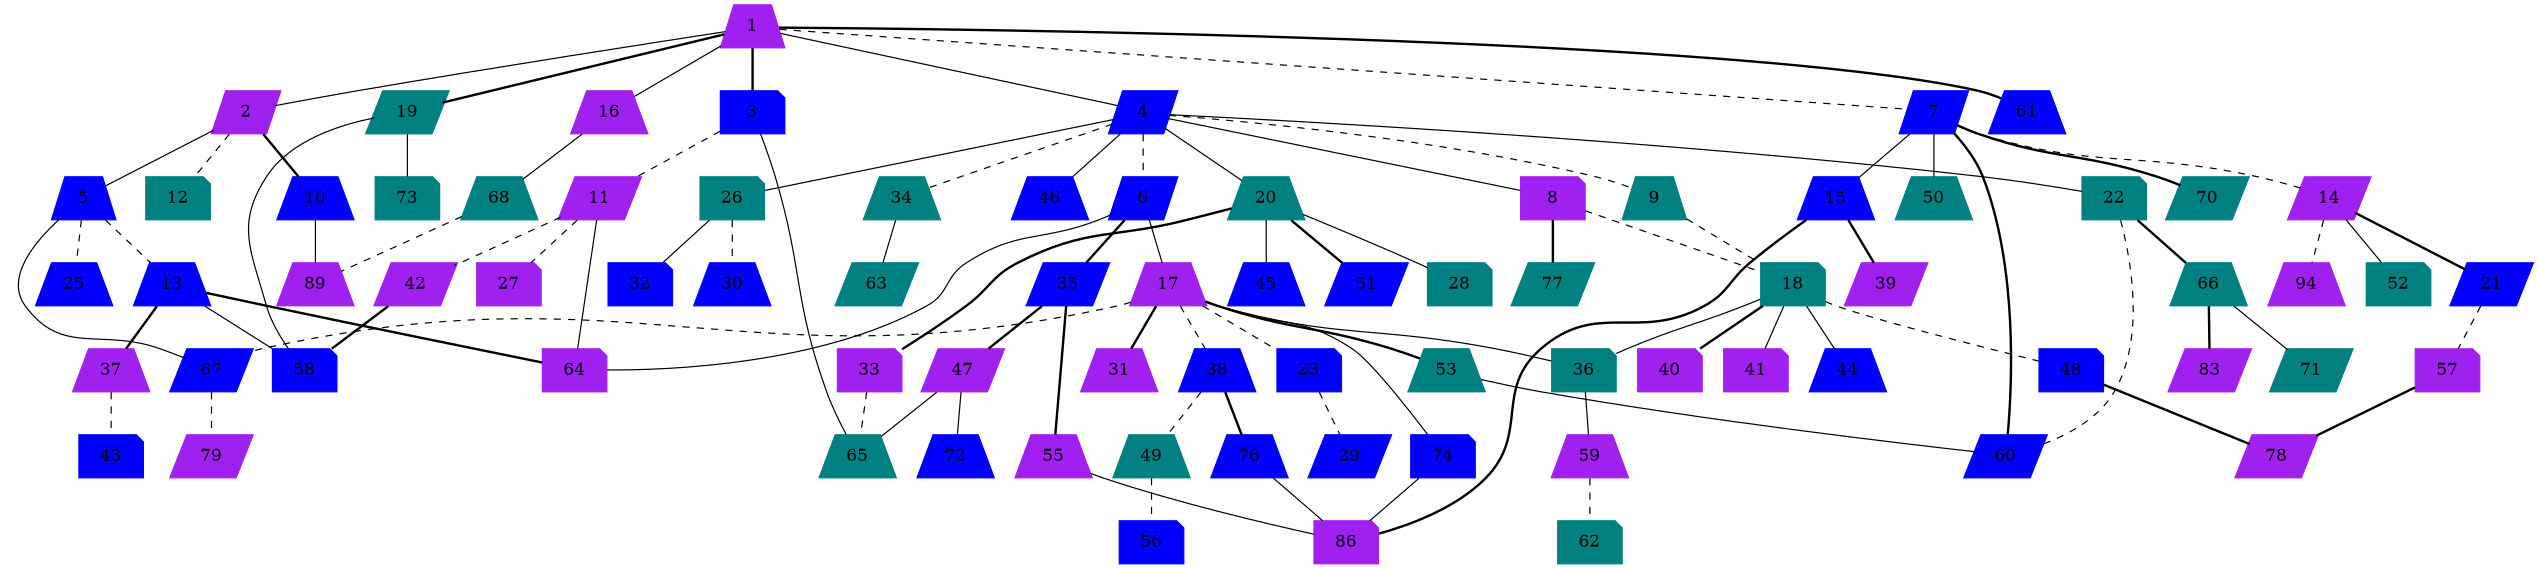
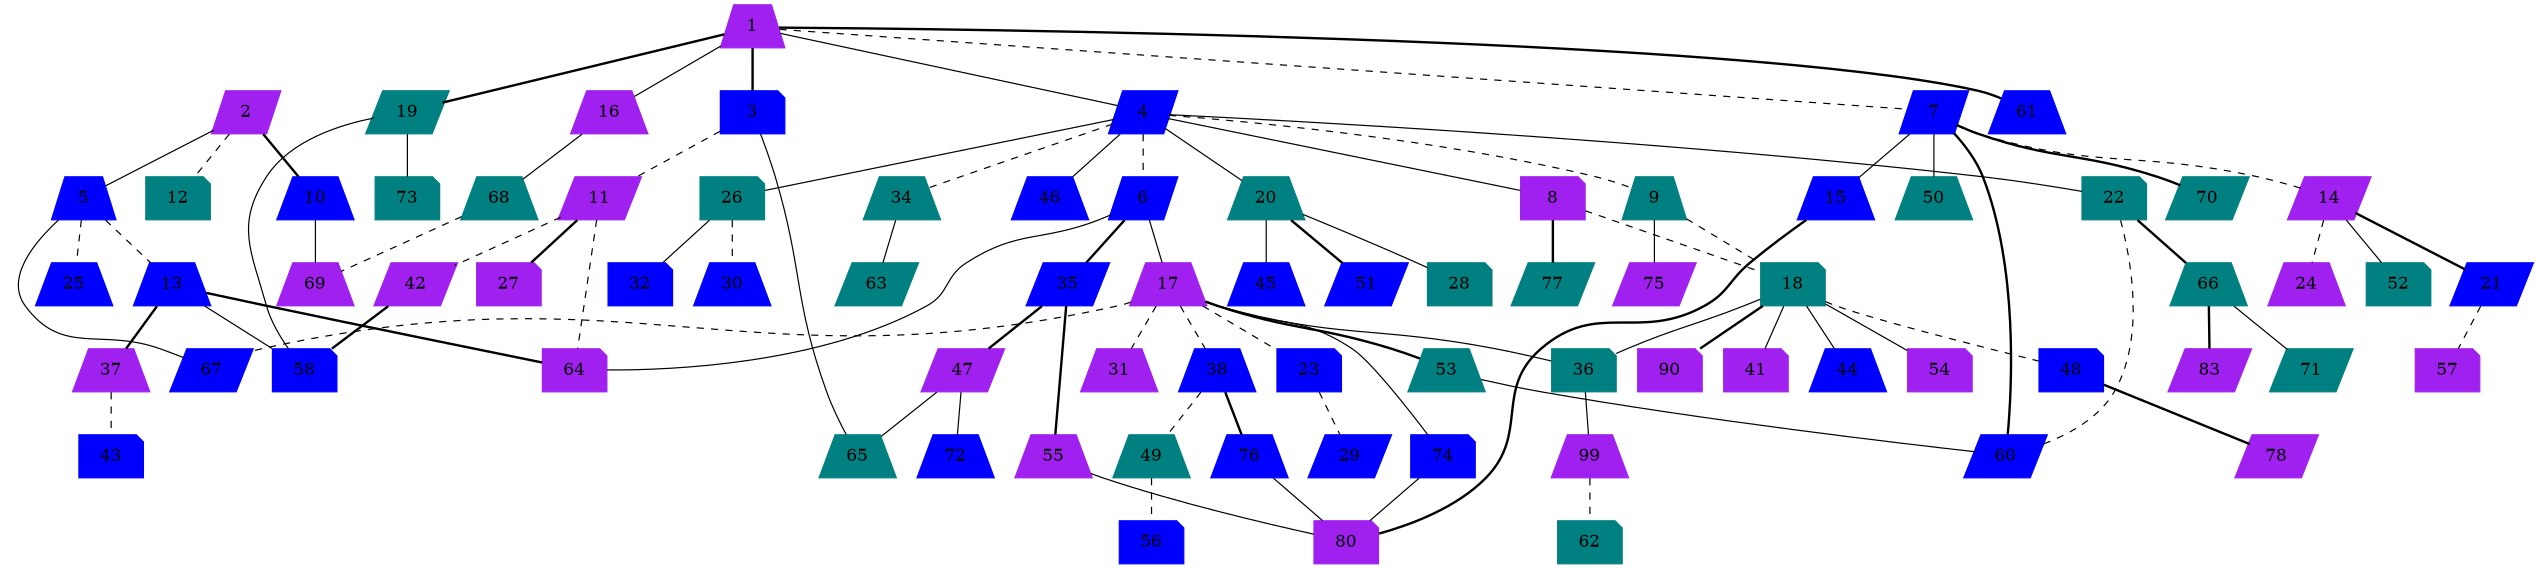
(500, 67) -> none
(554, 241) -> (554, 241)
(315, 284) -> (315, 284)
(587, 284) -> (587, 284)
none -> (1654, 284)
(1886, 284) -> none
(2307, 284) -> (2307, 284)
(1144, 327) -> (1144, 327)
(870, 370) -> none
(1670, 370) -> (1670, 370)
none -> (1940, 370)
(2366, 412) -> none
(212, 456) -> none
(1590, 456) -> (1590, 456)
(1346, 542) -> (1346, 542)
